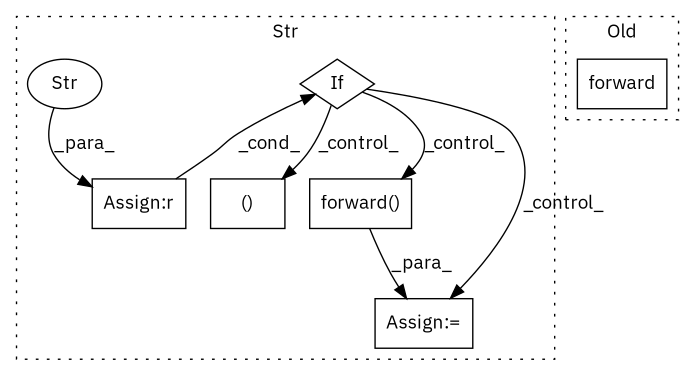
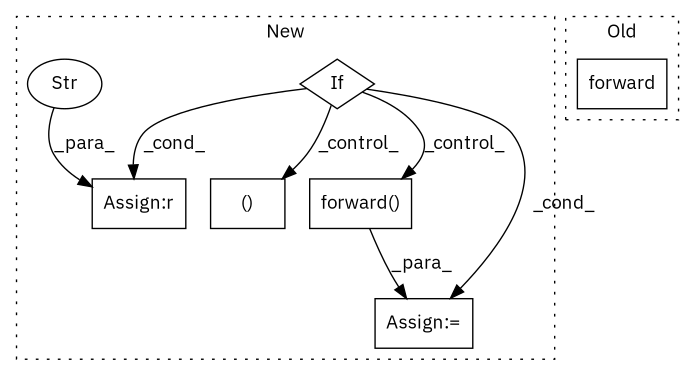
(286, 32) -> (286, 32)
(236, 135) -> (206, 106)
(564, 204) -> (564, 204)
